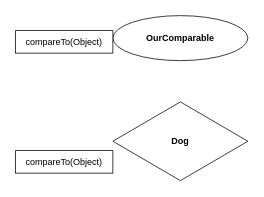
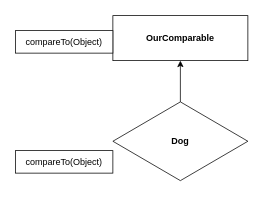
(180, 38) -> (180, 38)
none -> (180, 83)
